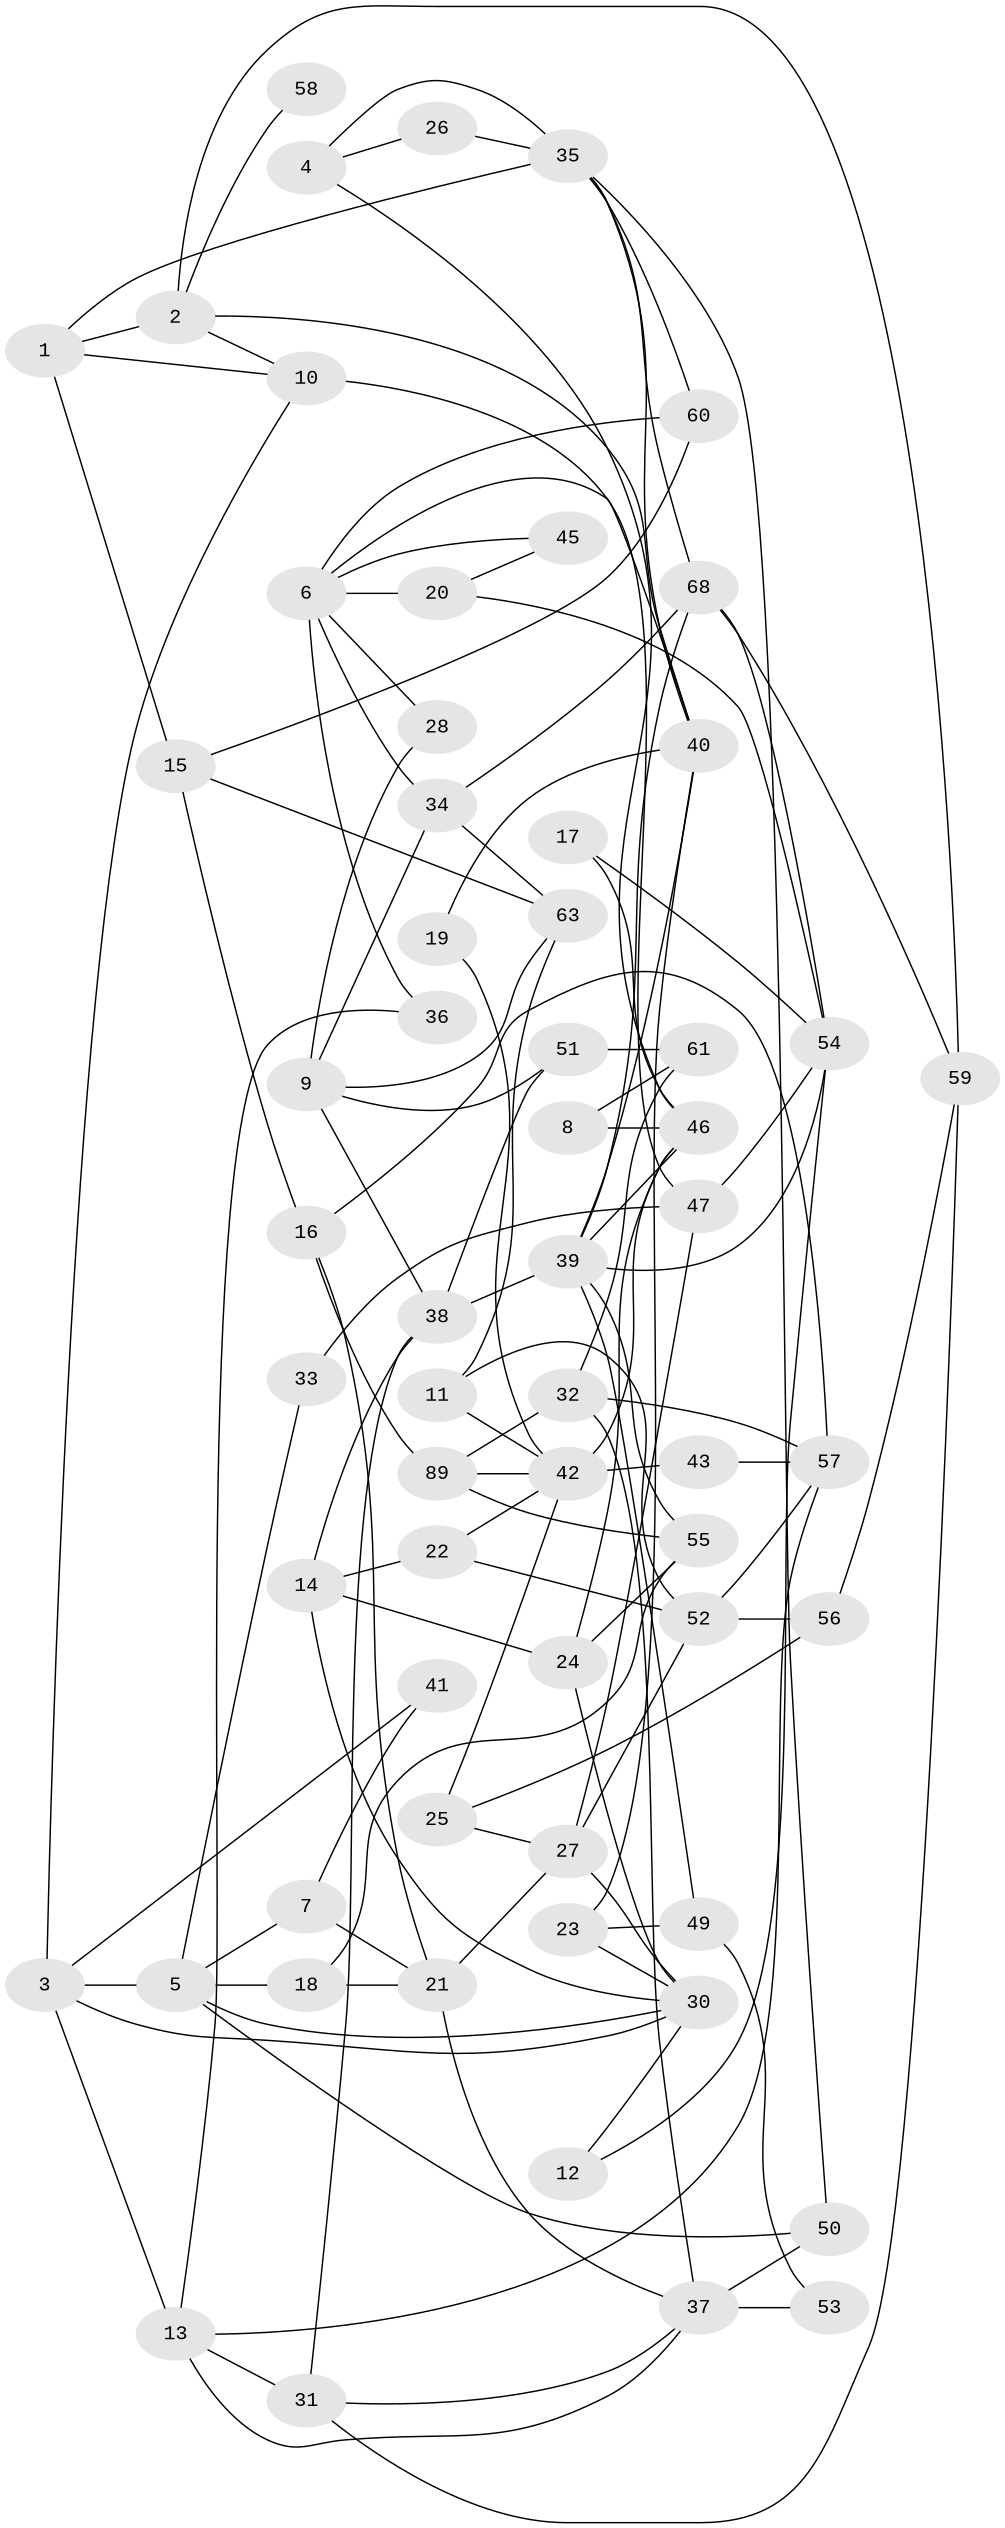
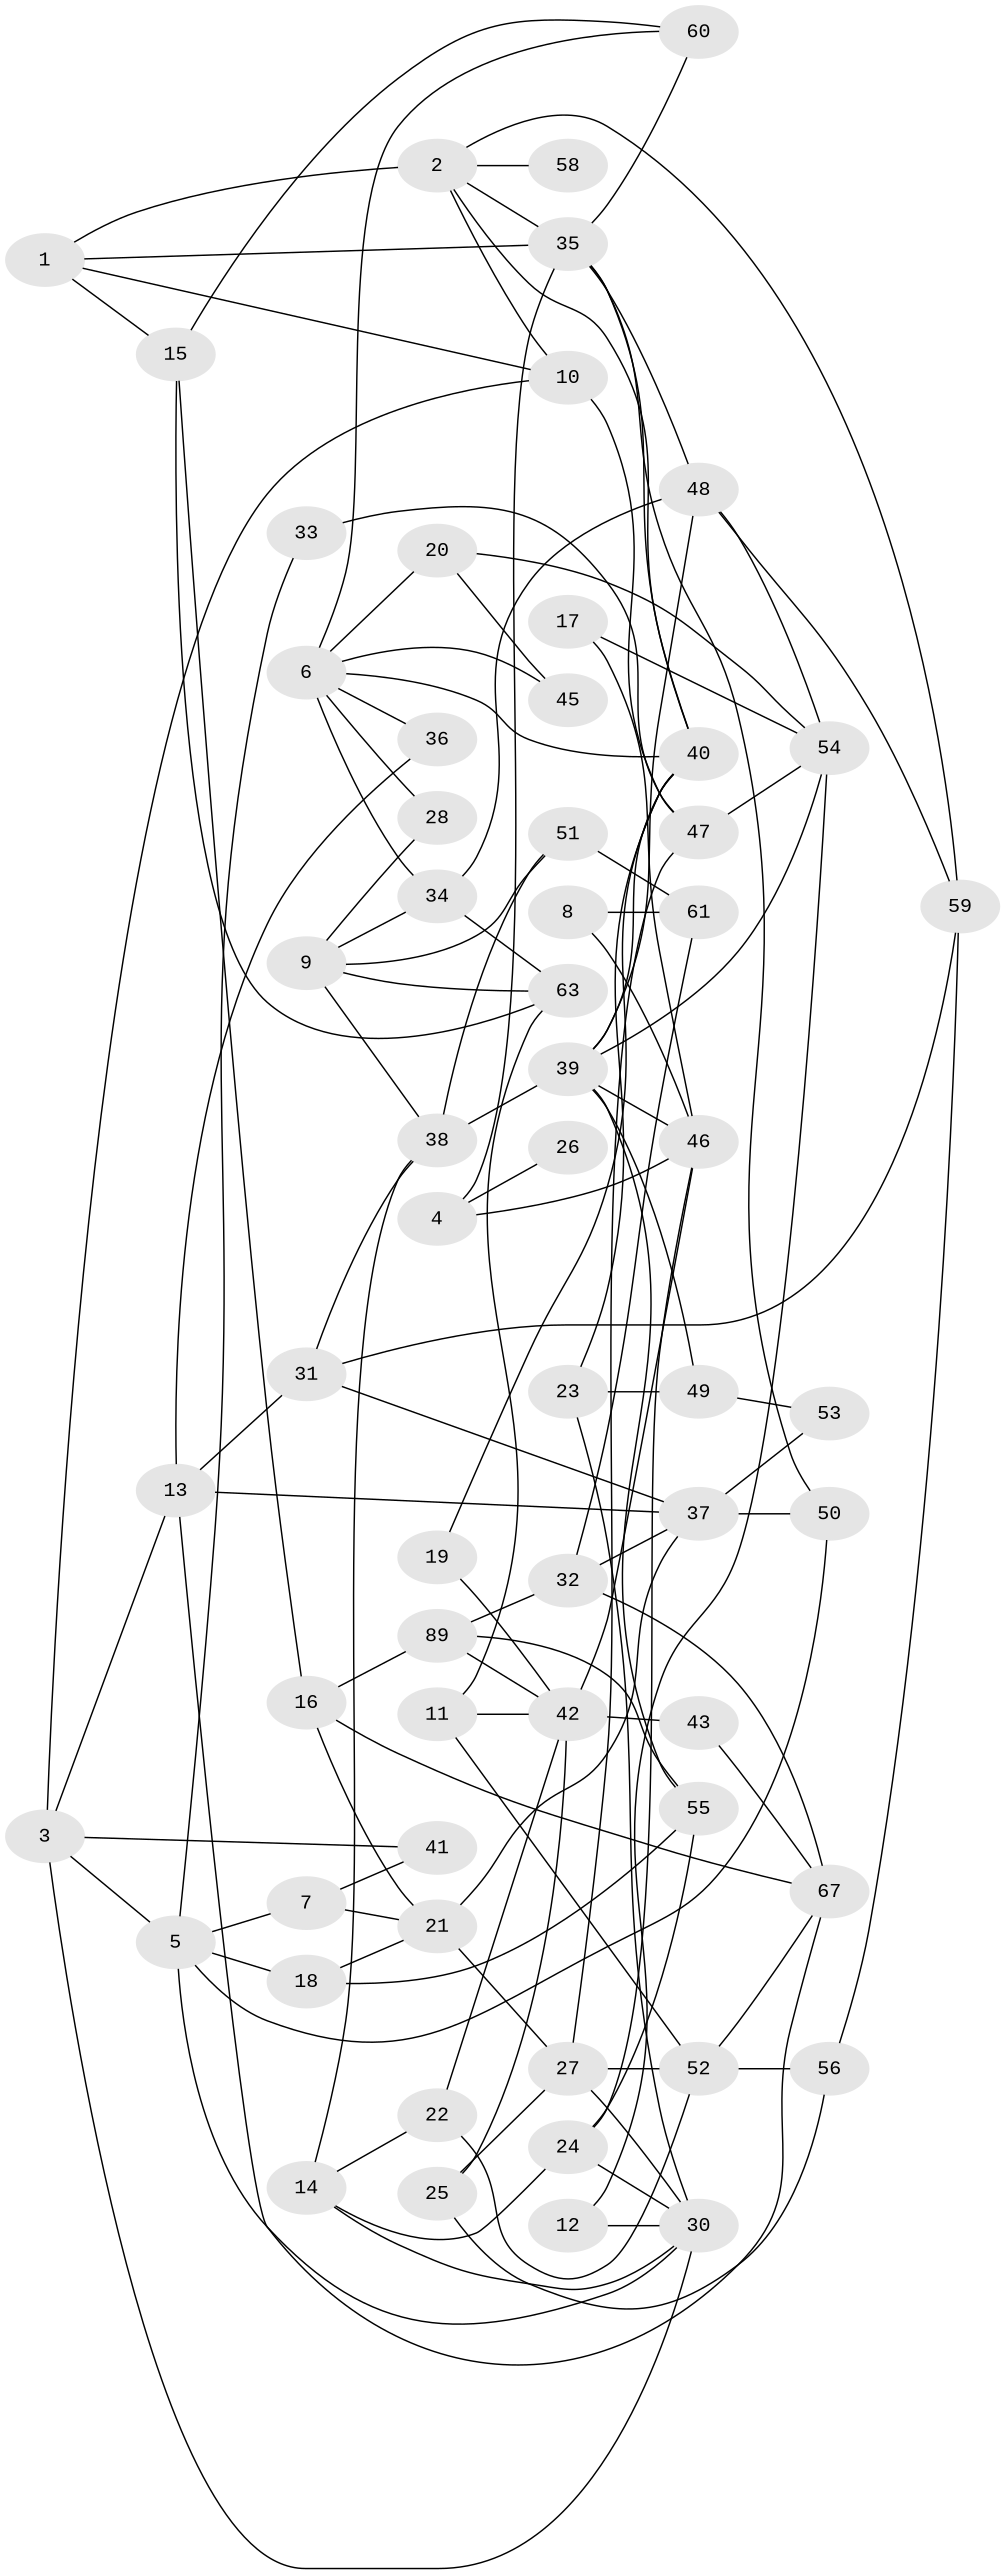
(503, 142) -> (503, 205)
(699, 588) -> (699, 490)
(830, 1462) -> (830, 1892)
